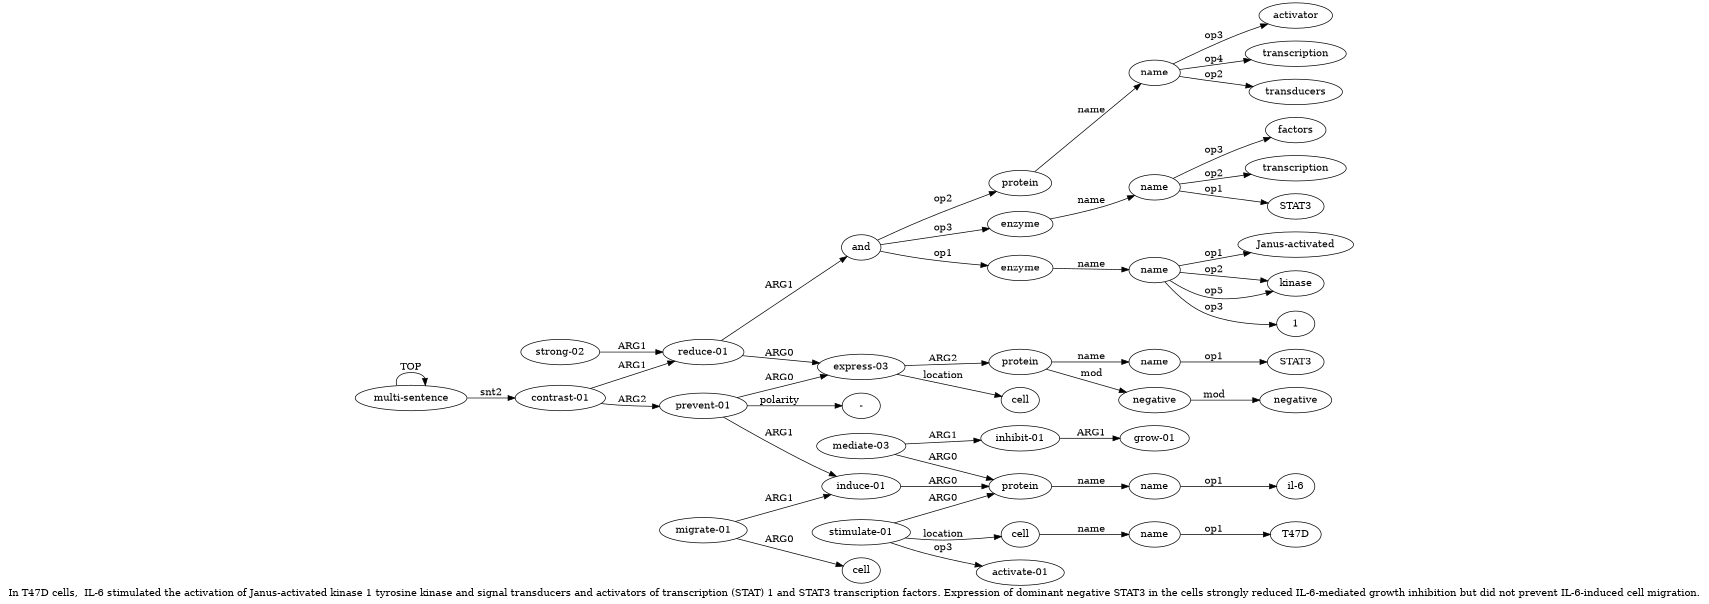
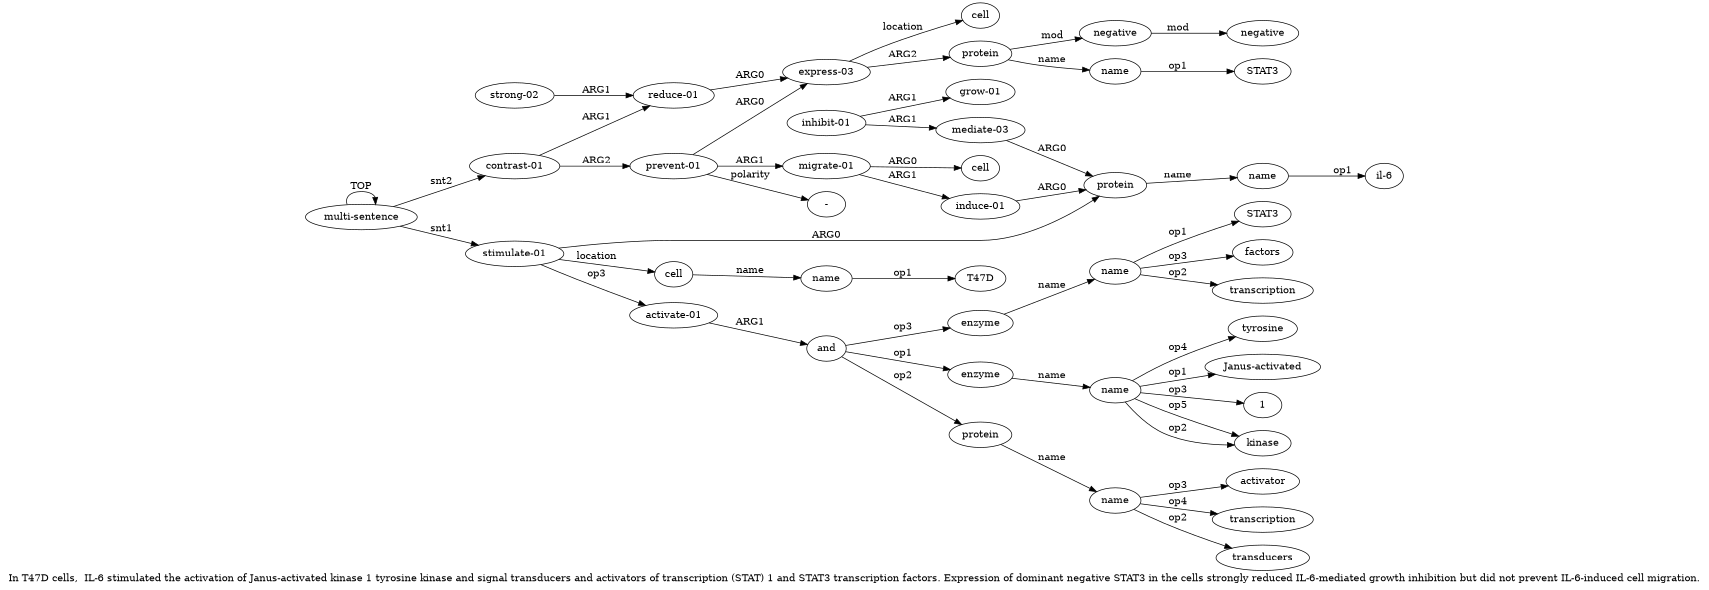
none -> (436, 235)
(781, 300) -> (755, 333)
none -> (1263, 329)
(939, 442) -> (897, 126)
(776, 447) -> (746, 166)
